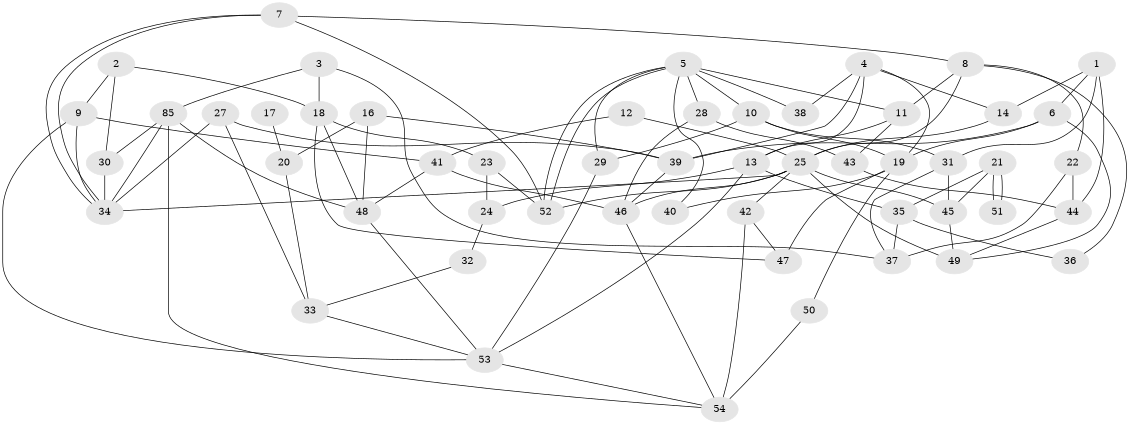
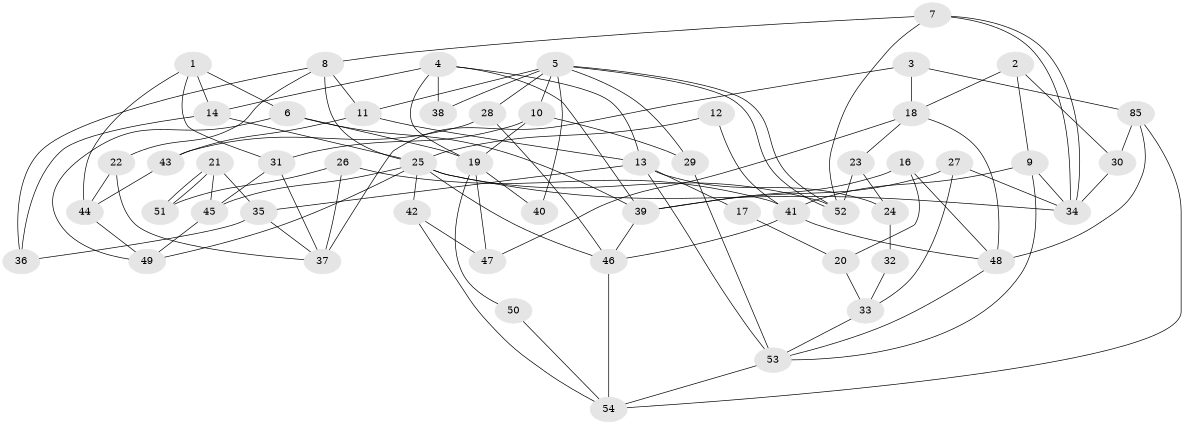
none -> (74, 143)
(137, 163) -> none
none -> (343, 163)
none -> (692, 188)
